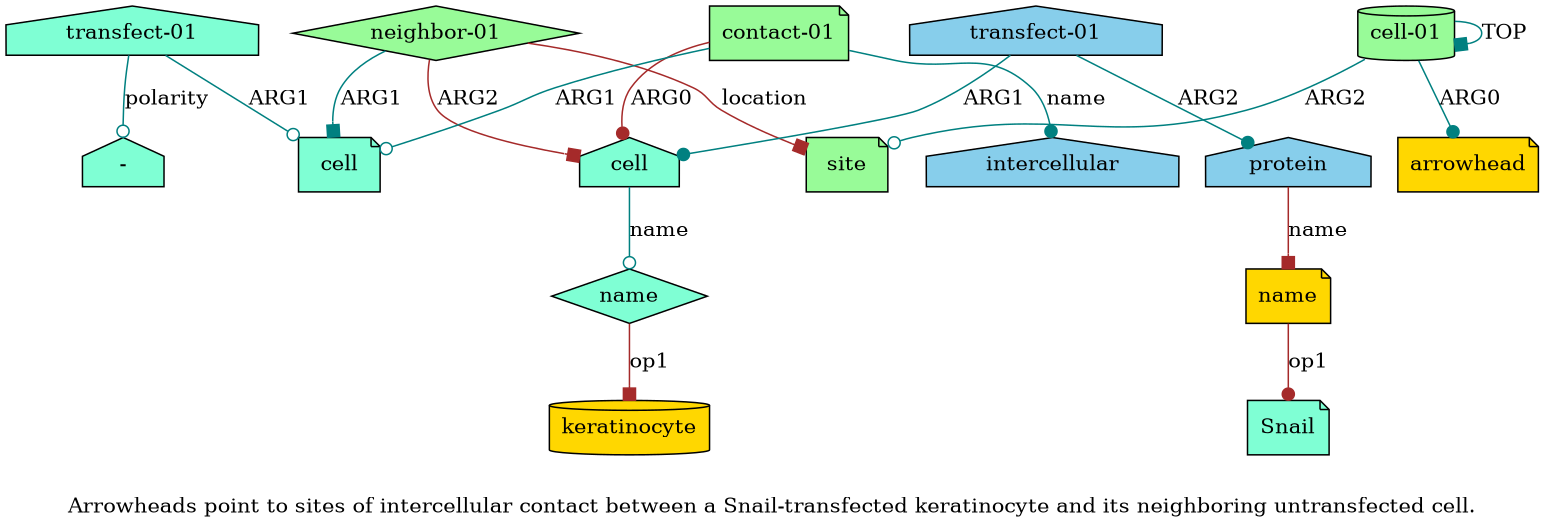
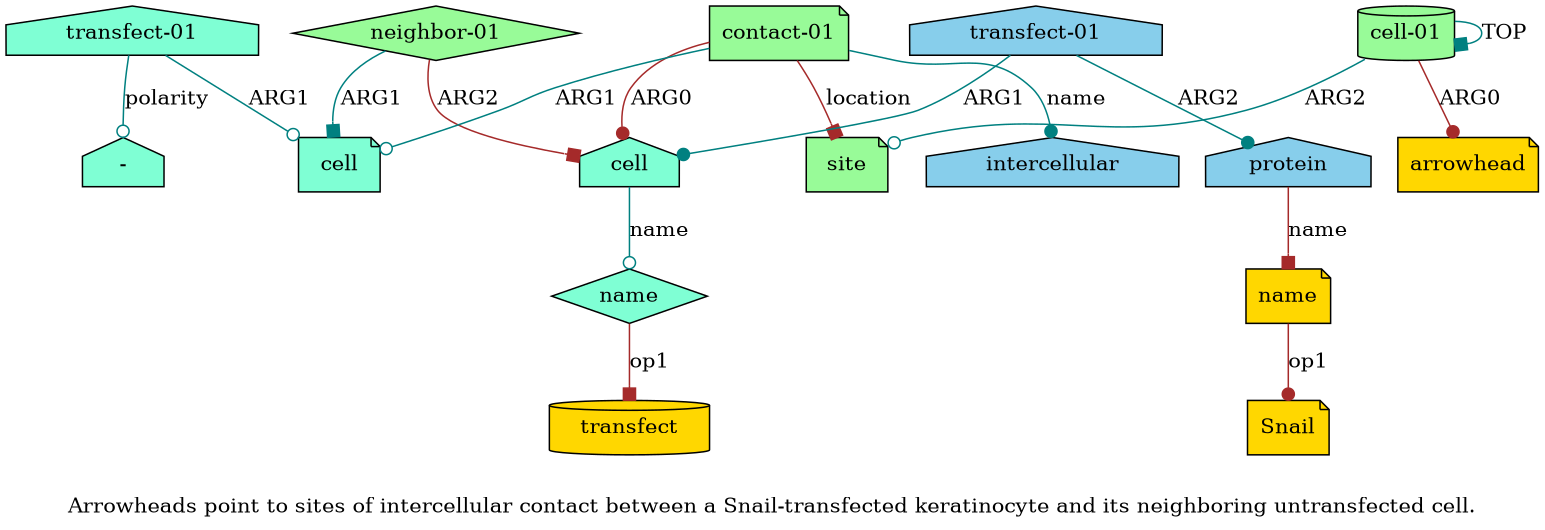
(667, 77) -> (816, 91)
(1434, 93) -> (1434, 93)
(629, 428) -> (629, 428)
(1288, 428) -> (1288, 428)
